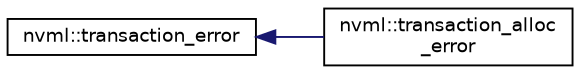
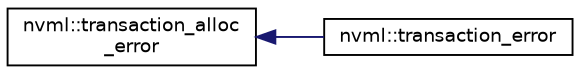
(300, 37) -> (300, 37)
